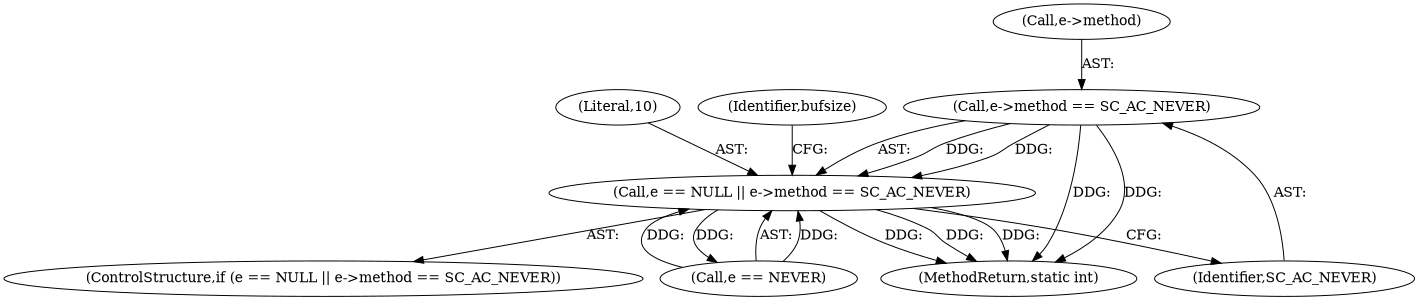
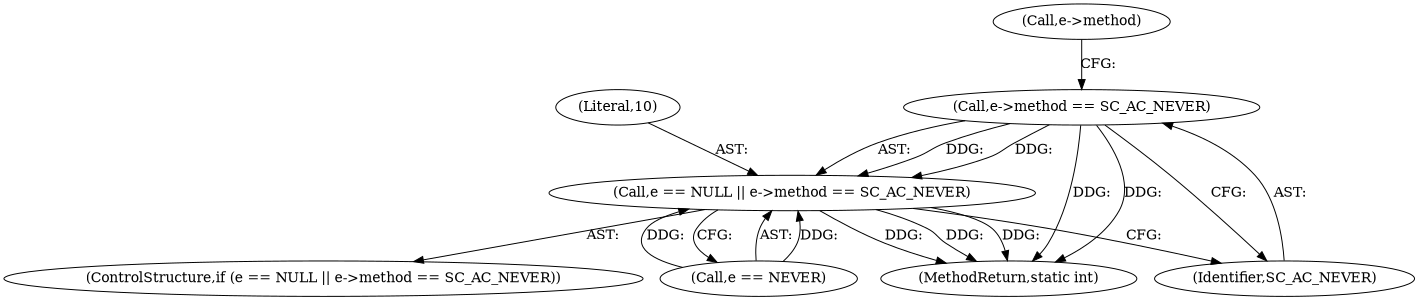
(1100, 64) -> (1100, 64)
(792, 107) -> none
none -> (1184, 187)
(717, 236) -> (717, 236)
